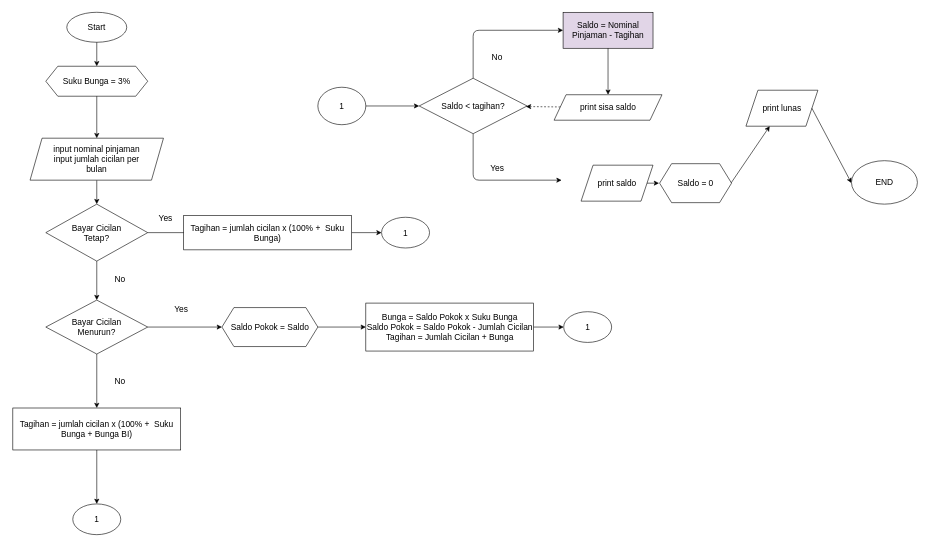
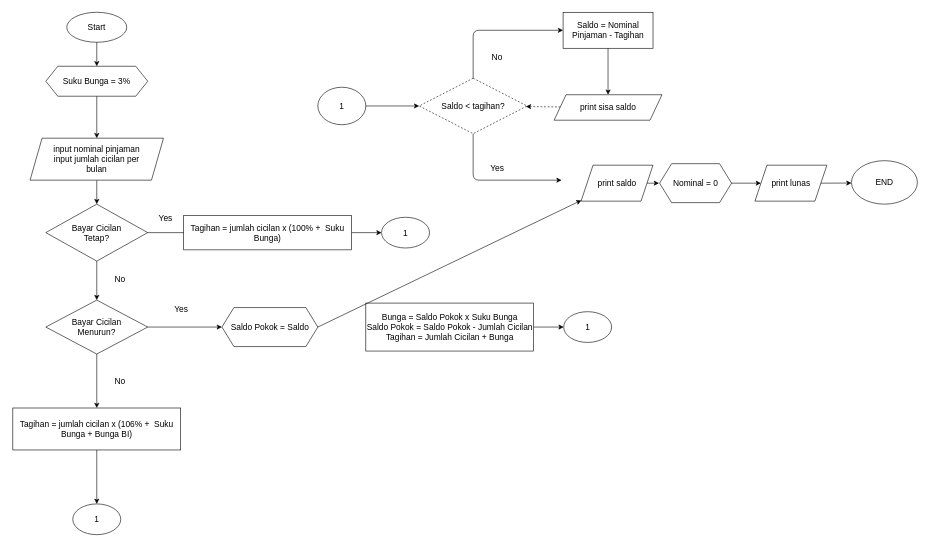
(608, 30) -> (608, 30)
(473, 106) -> (473, 106)
(782, 108) -> (791, 183)
(696, 183) -> (696, 183)
(360, 327) -> (526, 227)
(96, 429) -> (96, 429)
